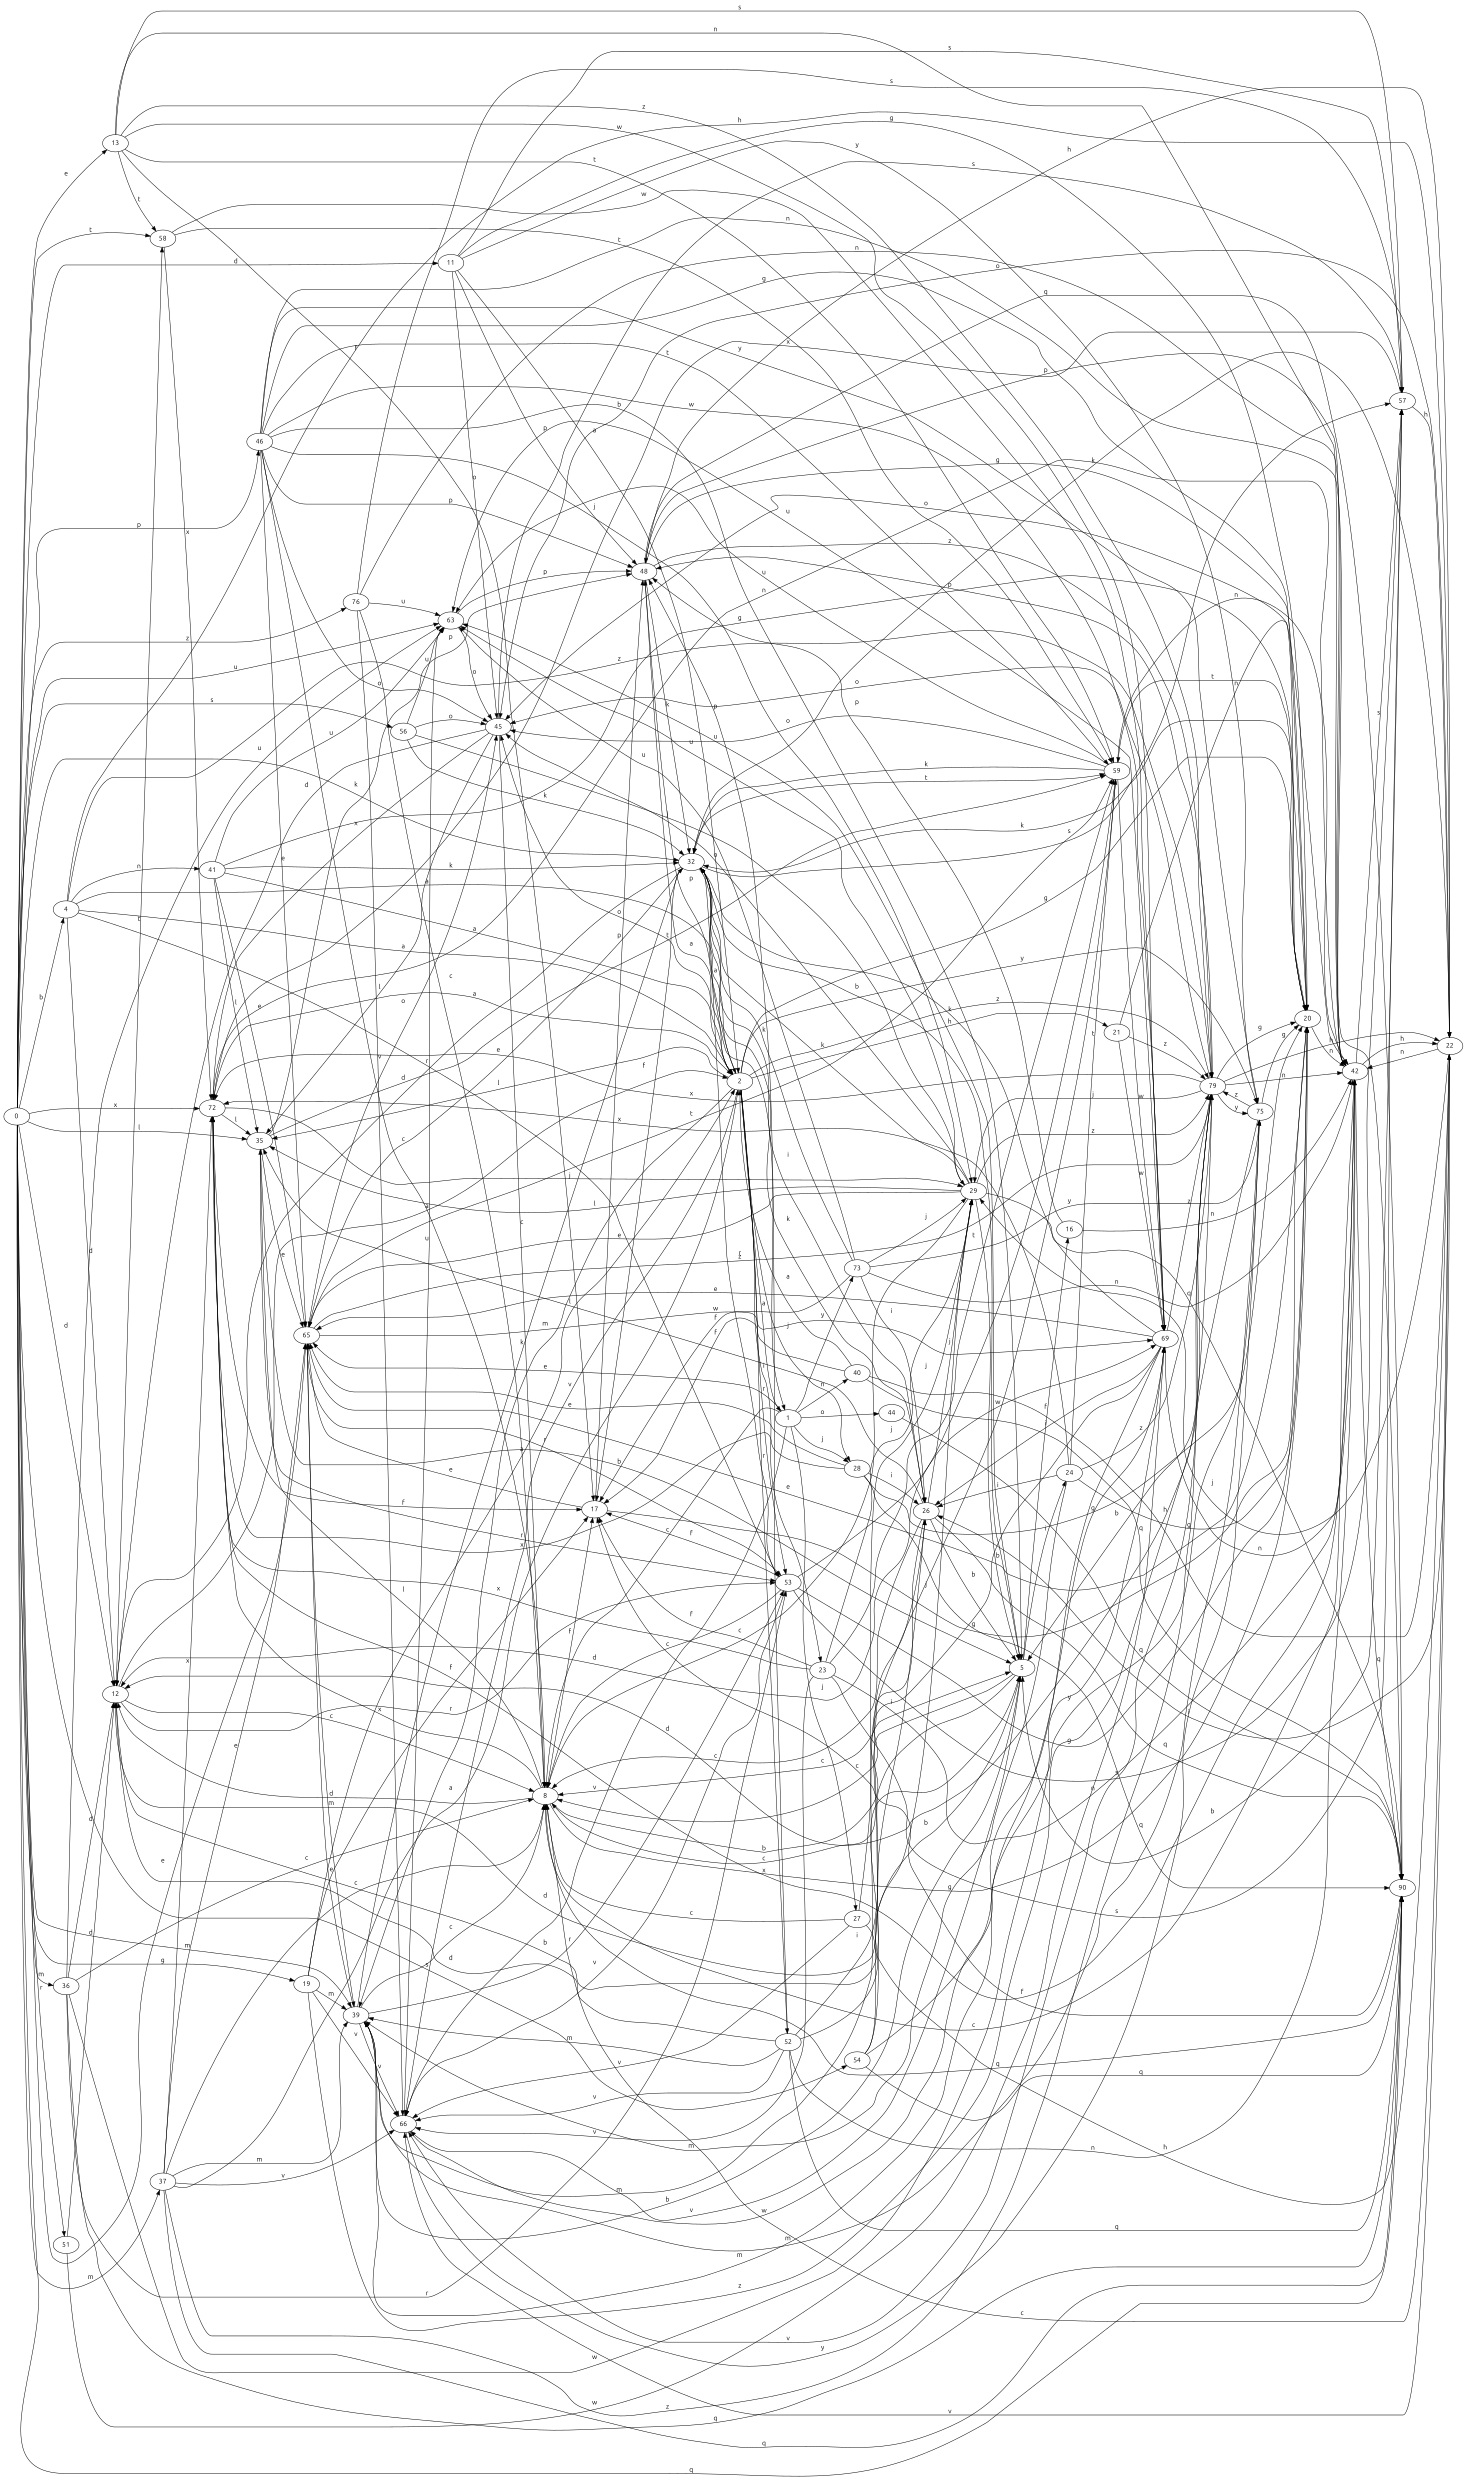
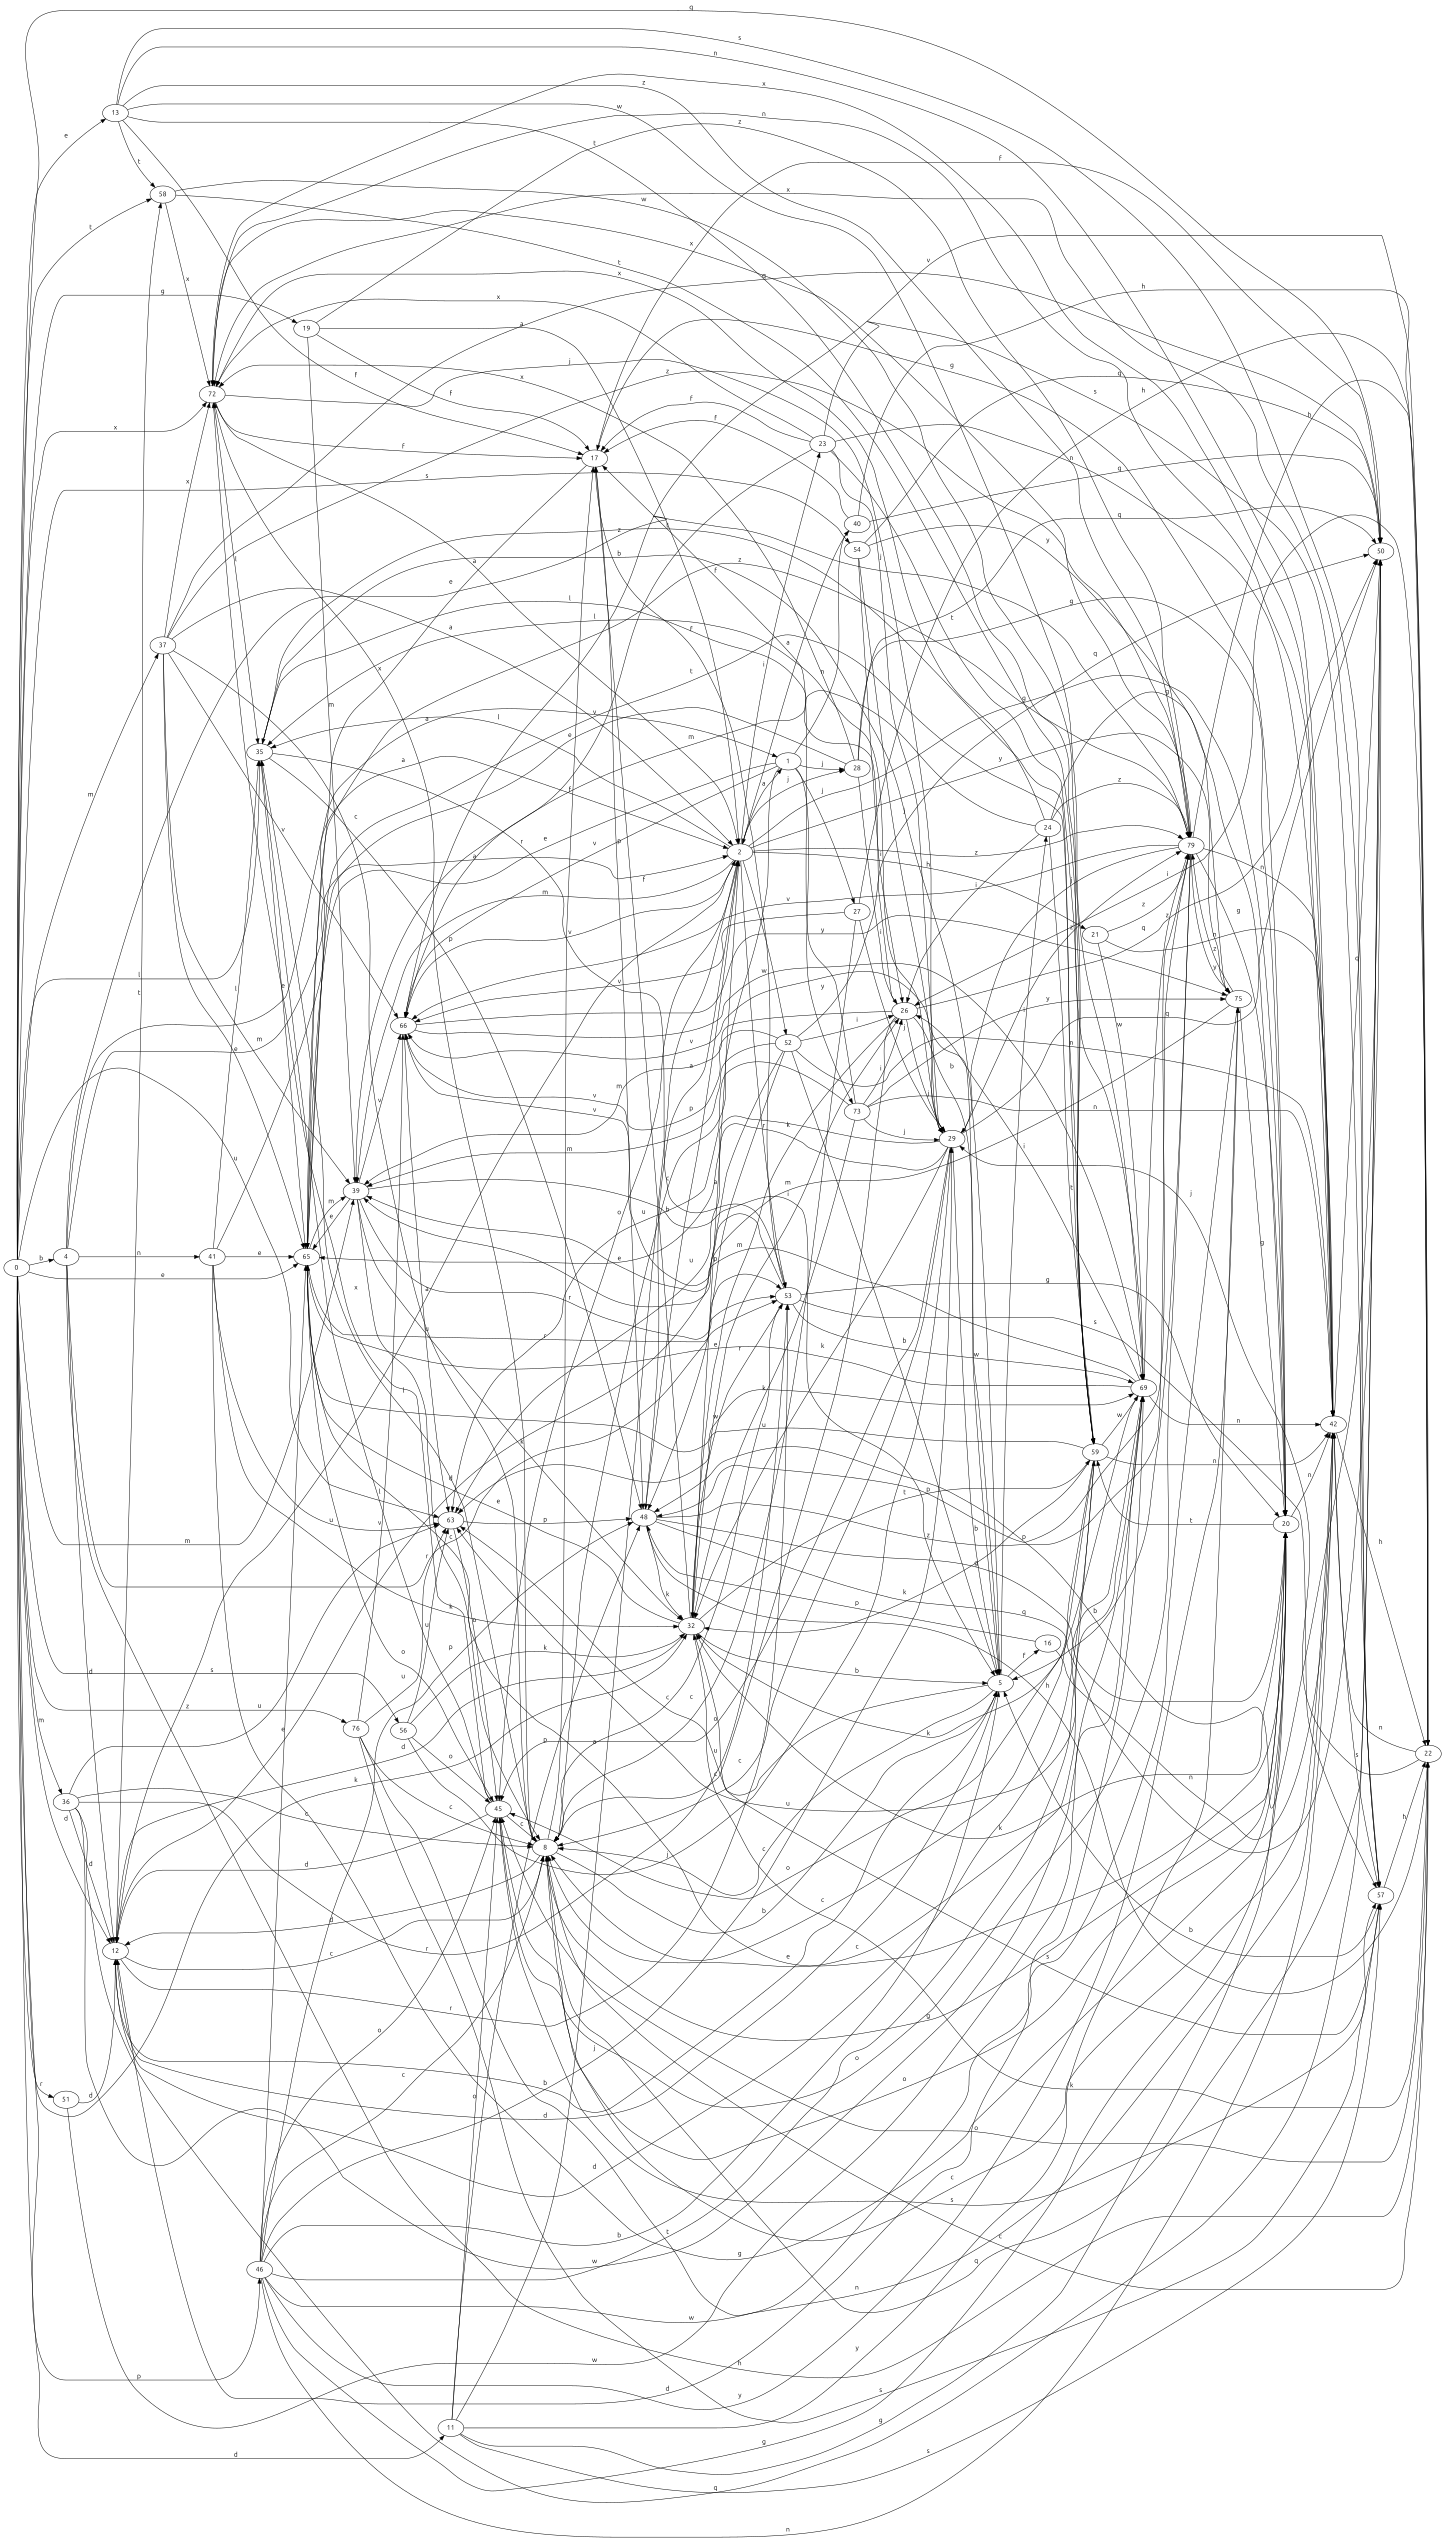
(892, 1413) -> none
(1403, 1888) -> (1381, 552)
(354, 2052) -> none
